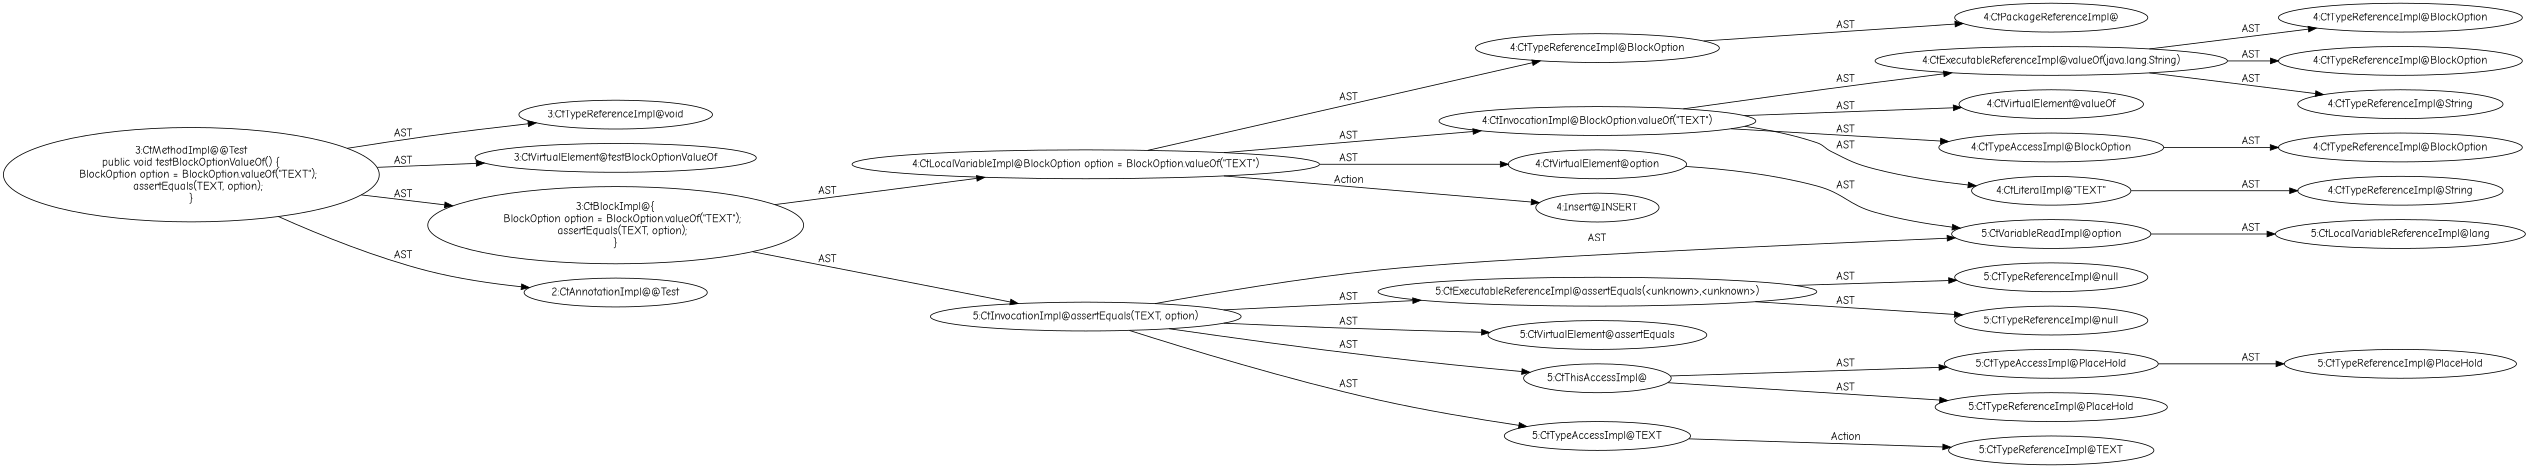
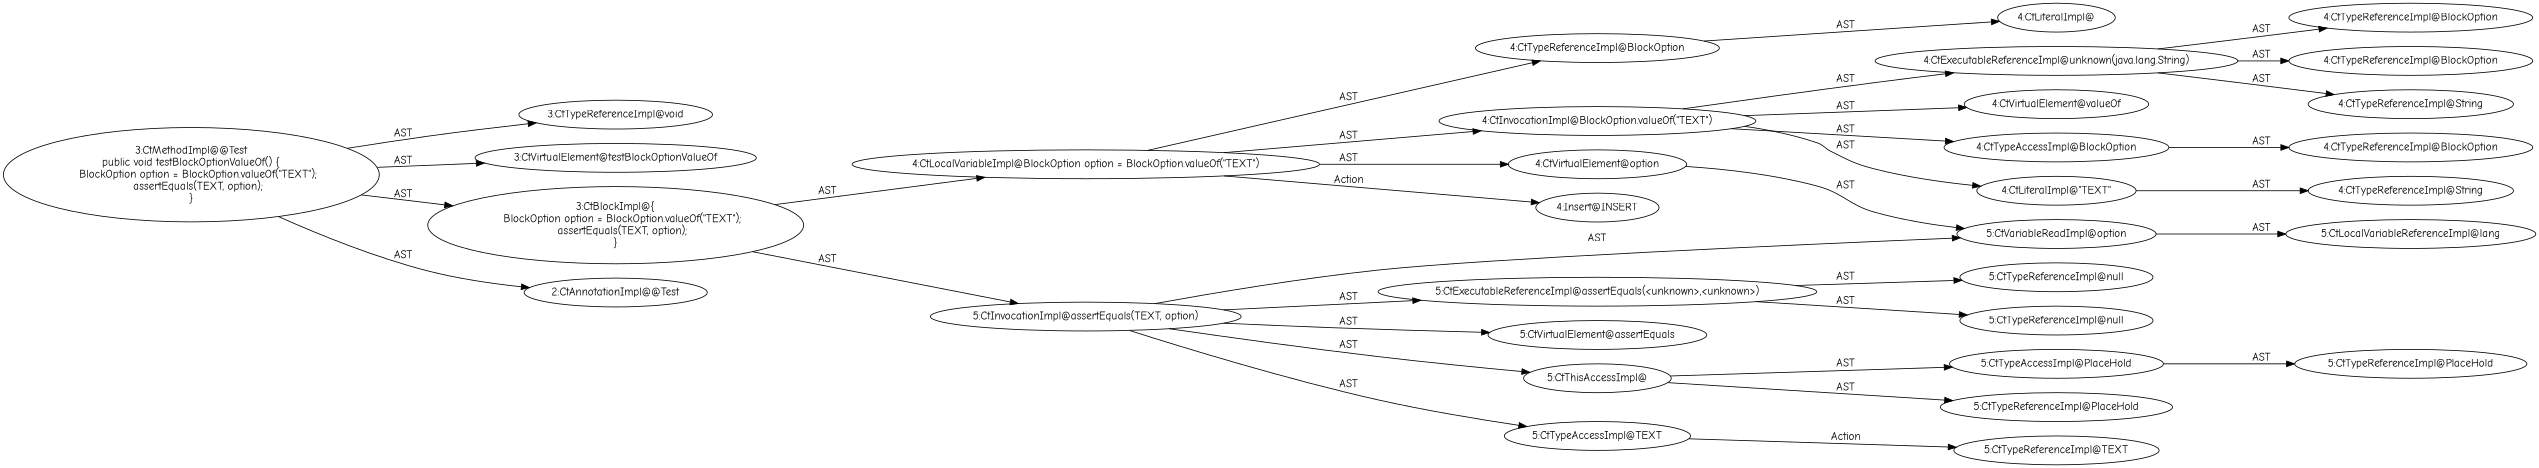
(2051, 18) -> (2056, 18)
(2051, 61) -> (2056, 61)
